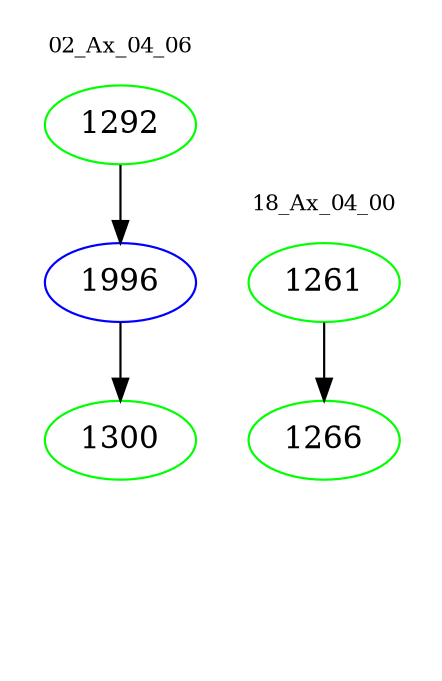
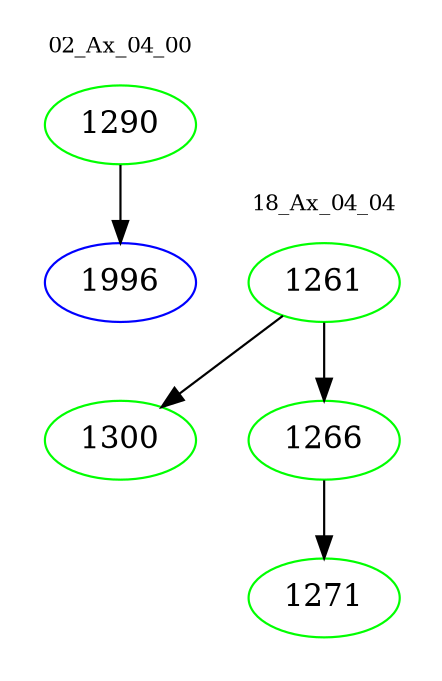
(120, 47) -> (120, 47)
(120, 125) -> (120, 125)
(324, 205) -> (324, 205)
(120, 351) -> (247, 343)
none -> (324, 598)
